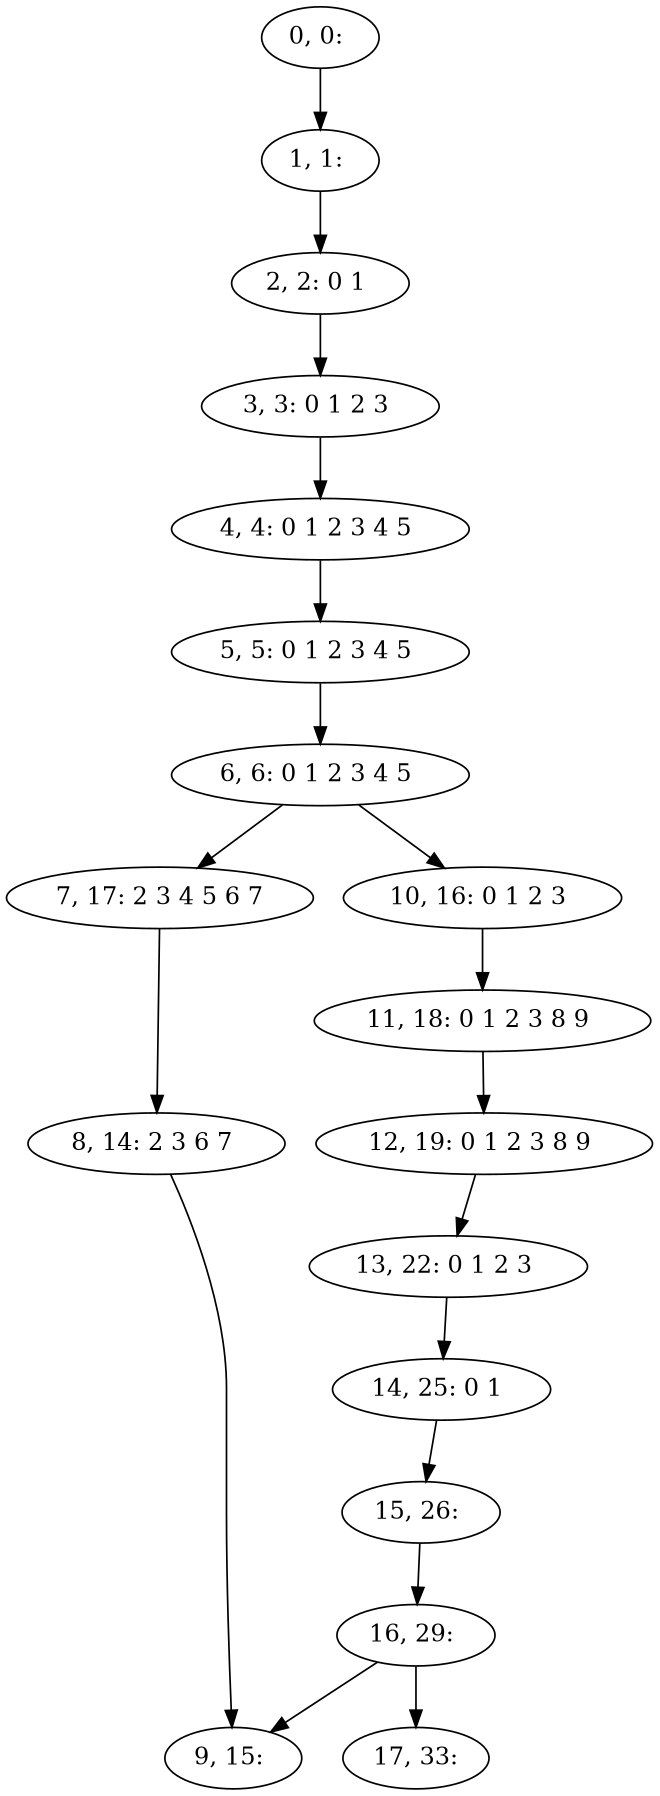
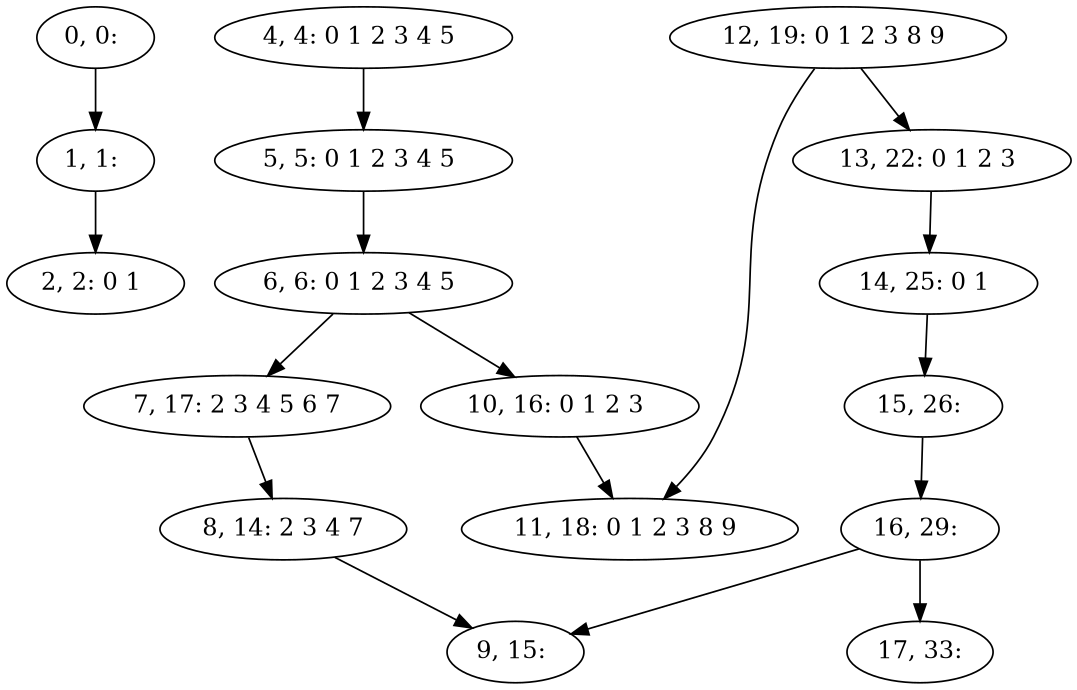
(320, 406) -> none
(483, 1074) -> (750, 280)
(157, 1144) -> (283, 529)
